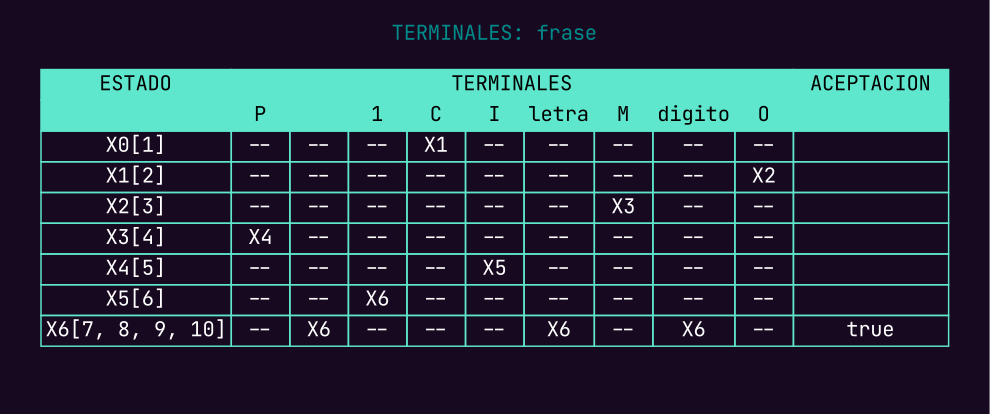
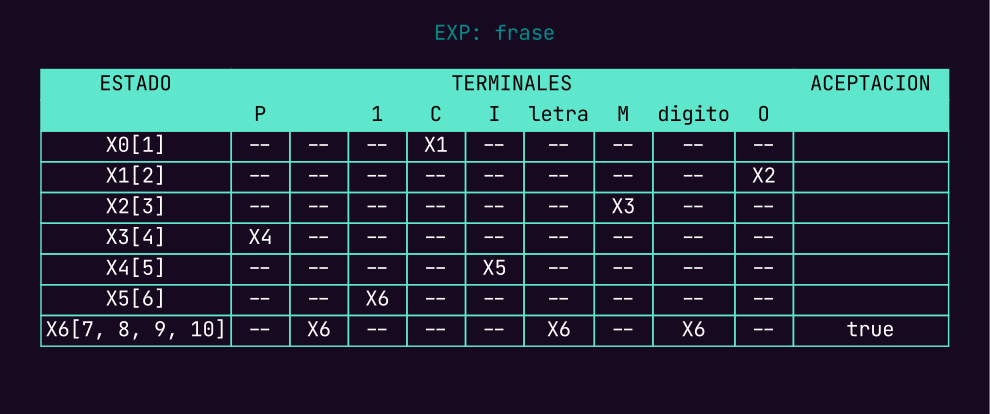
(495, 34) -> (495, 34)
